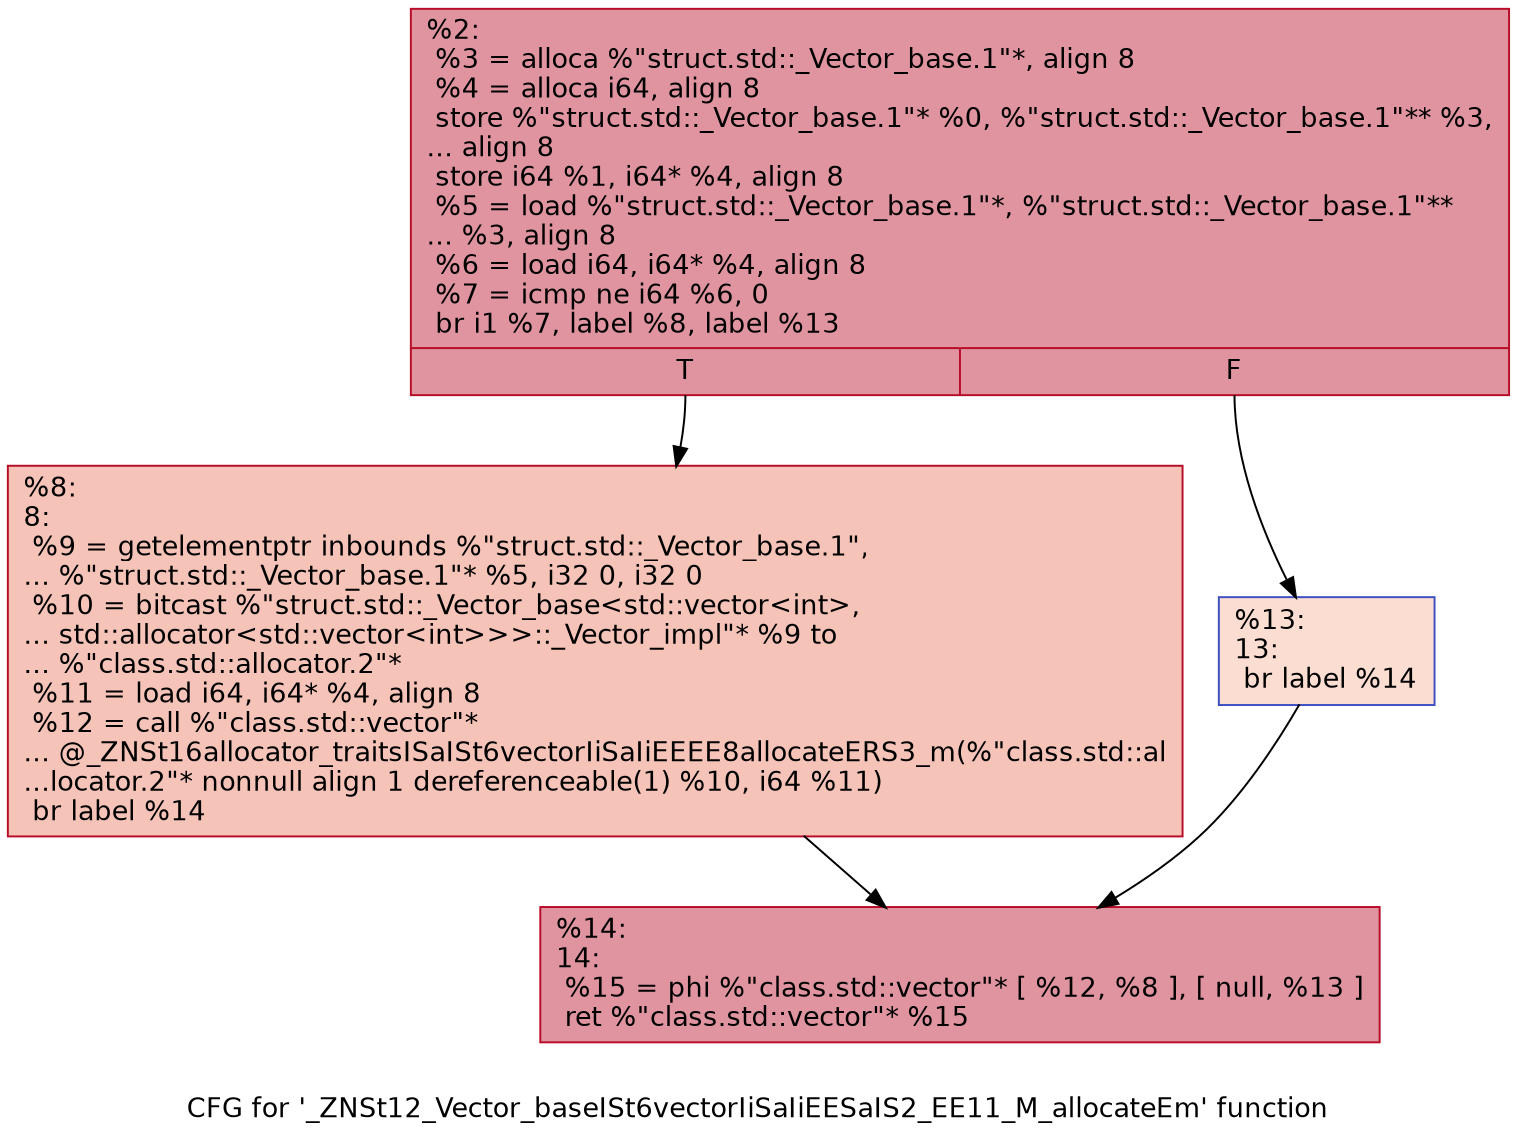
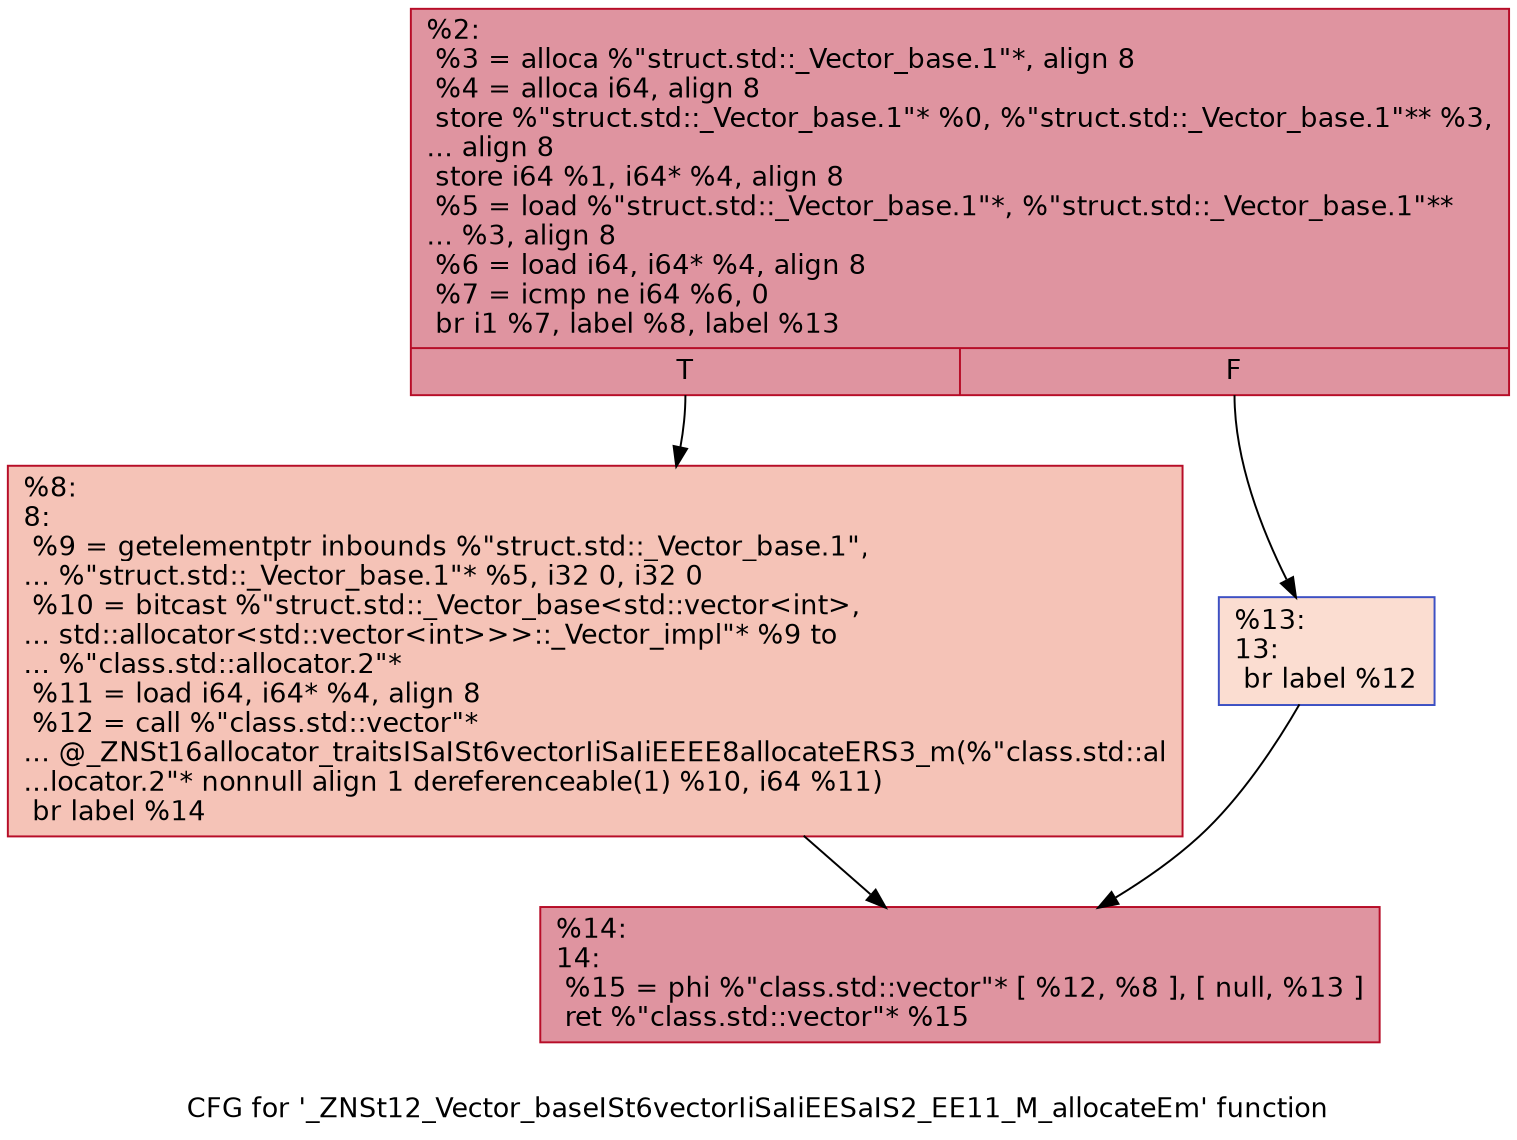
(1327, 680) -> (1327, 680)
